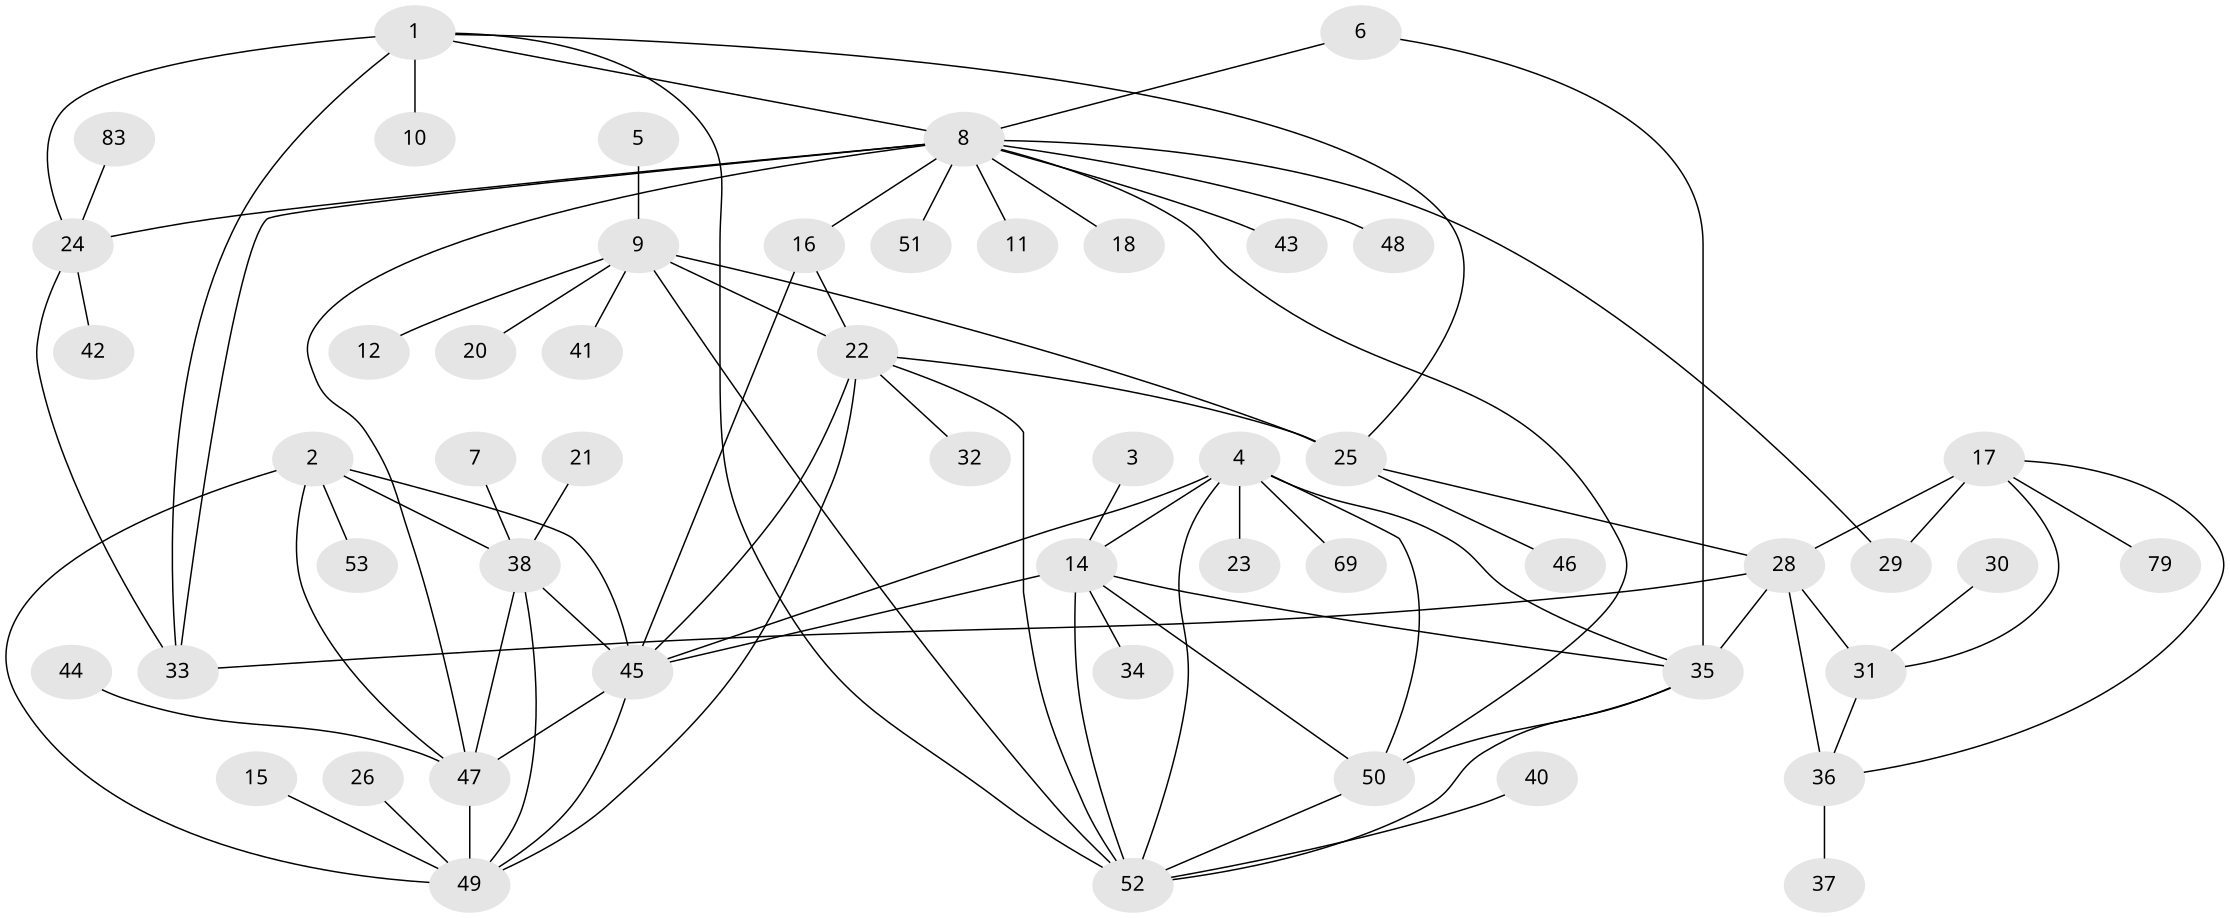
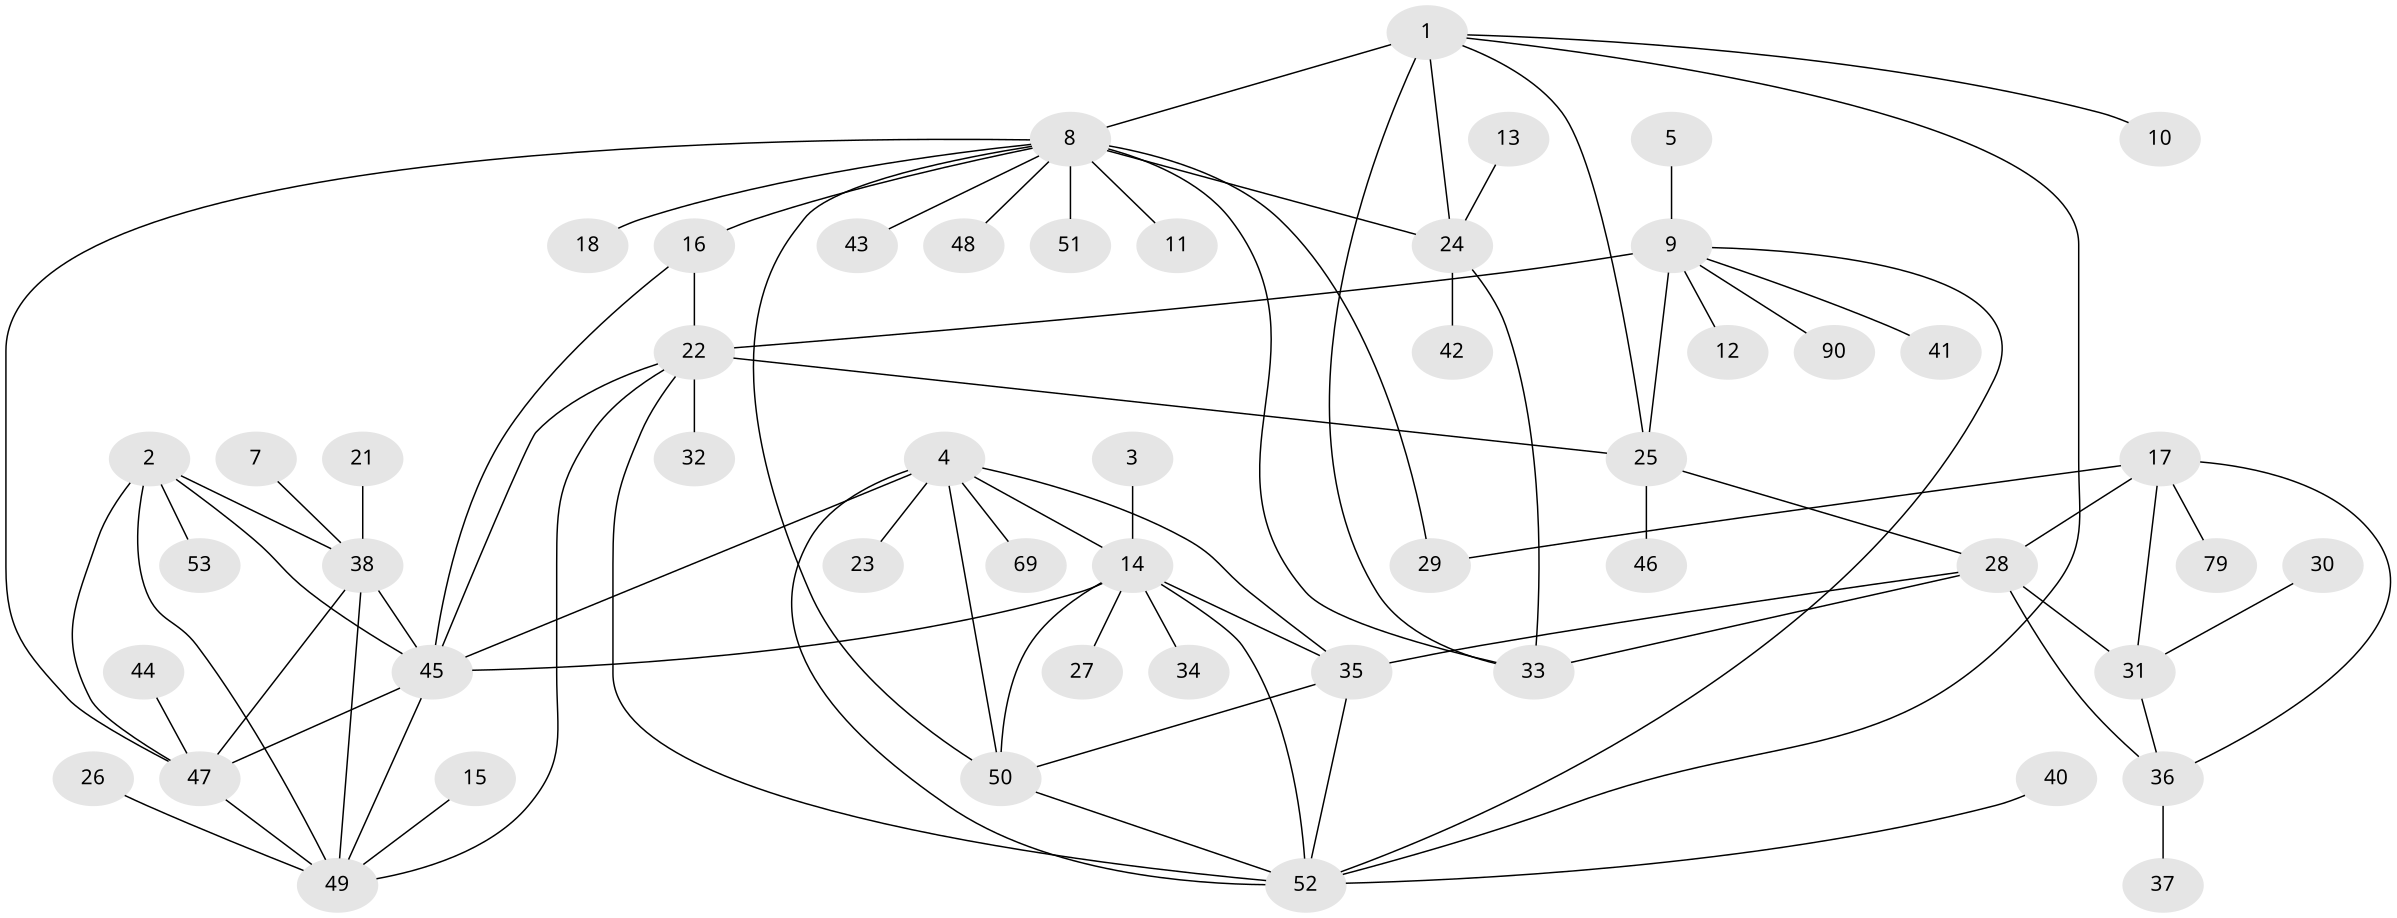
(1361, 33) -> none
(114, 139) -> (1509, 139)
(476, 352) -> (1834, 352)
none -> (1082, 672)
